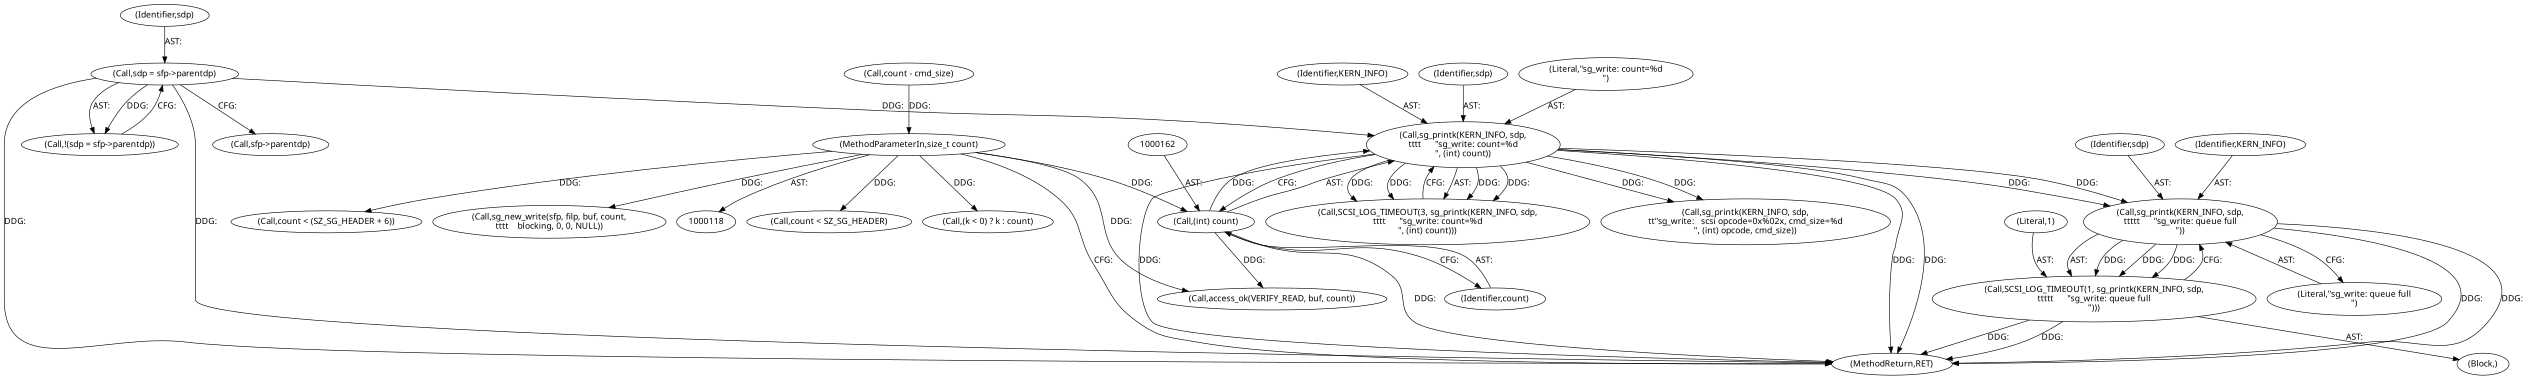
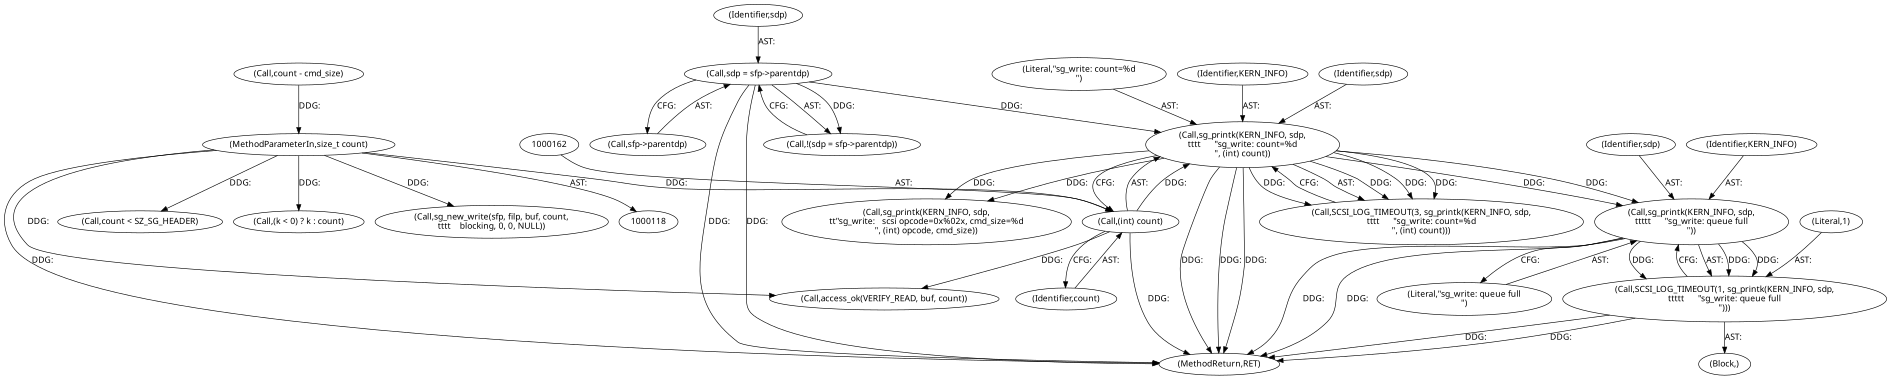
none -> (688, 106)
(326, 222) -> none
(1105, 260) -> (44, 260)
